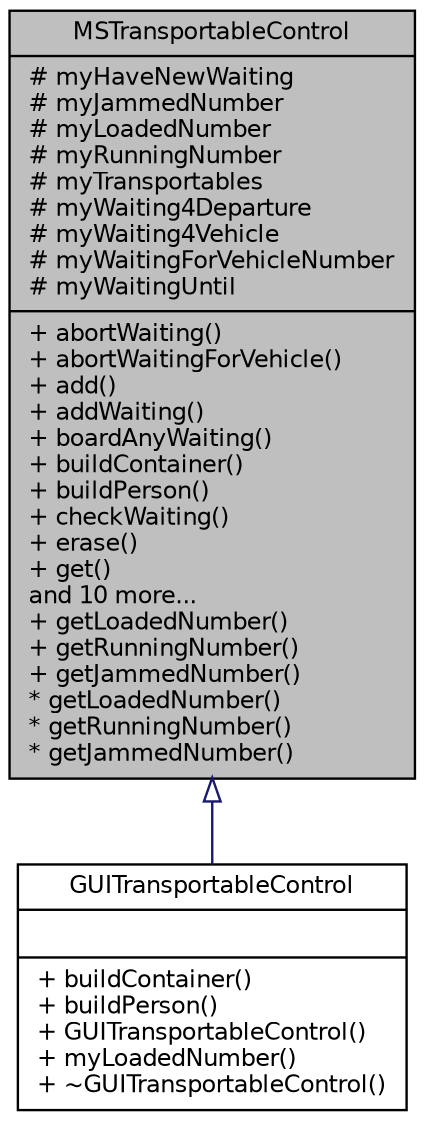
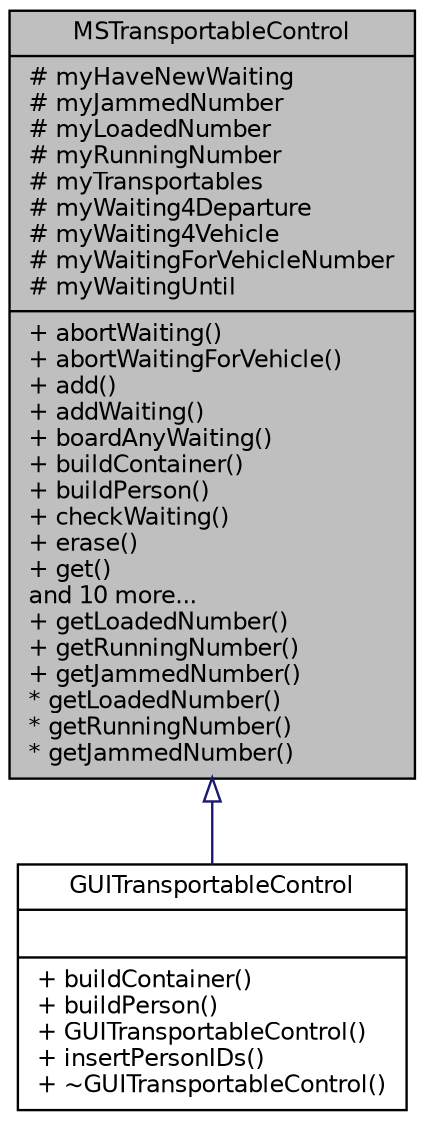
(167, 1059) -> (151, 1059)
